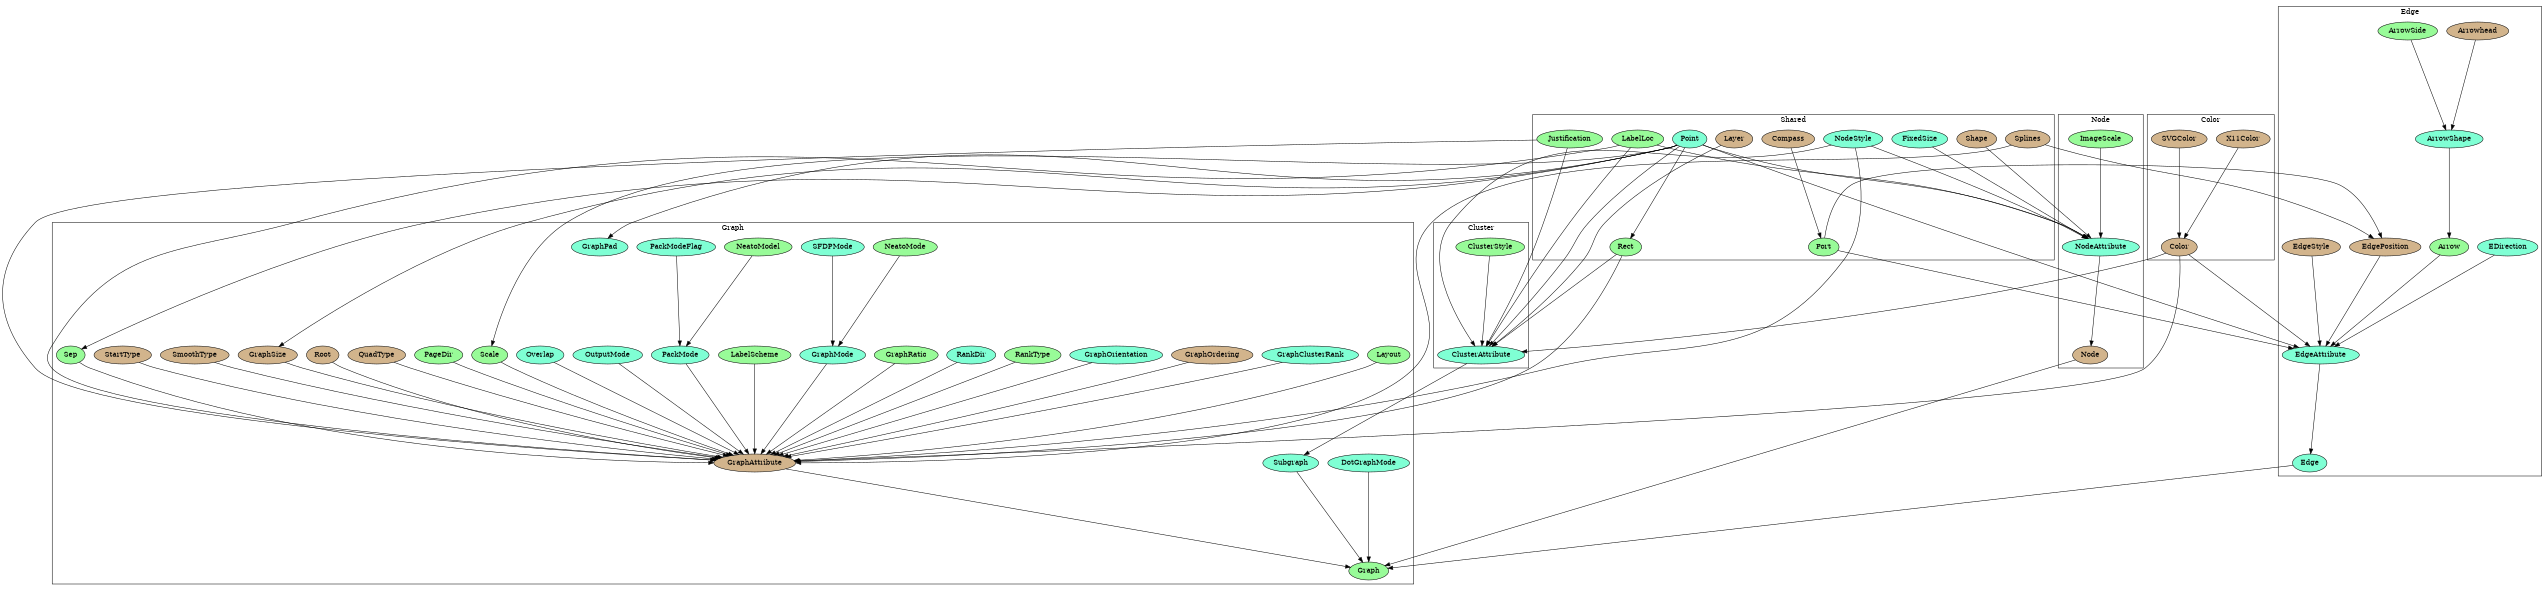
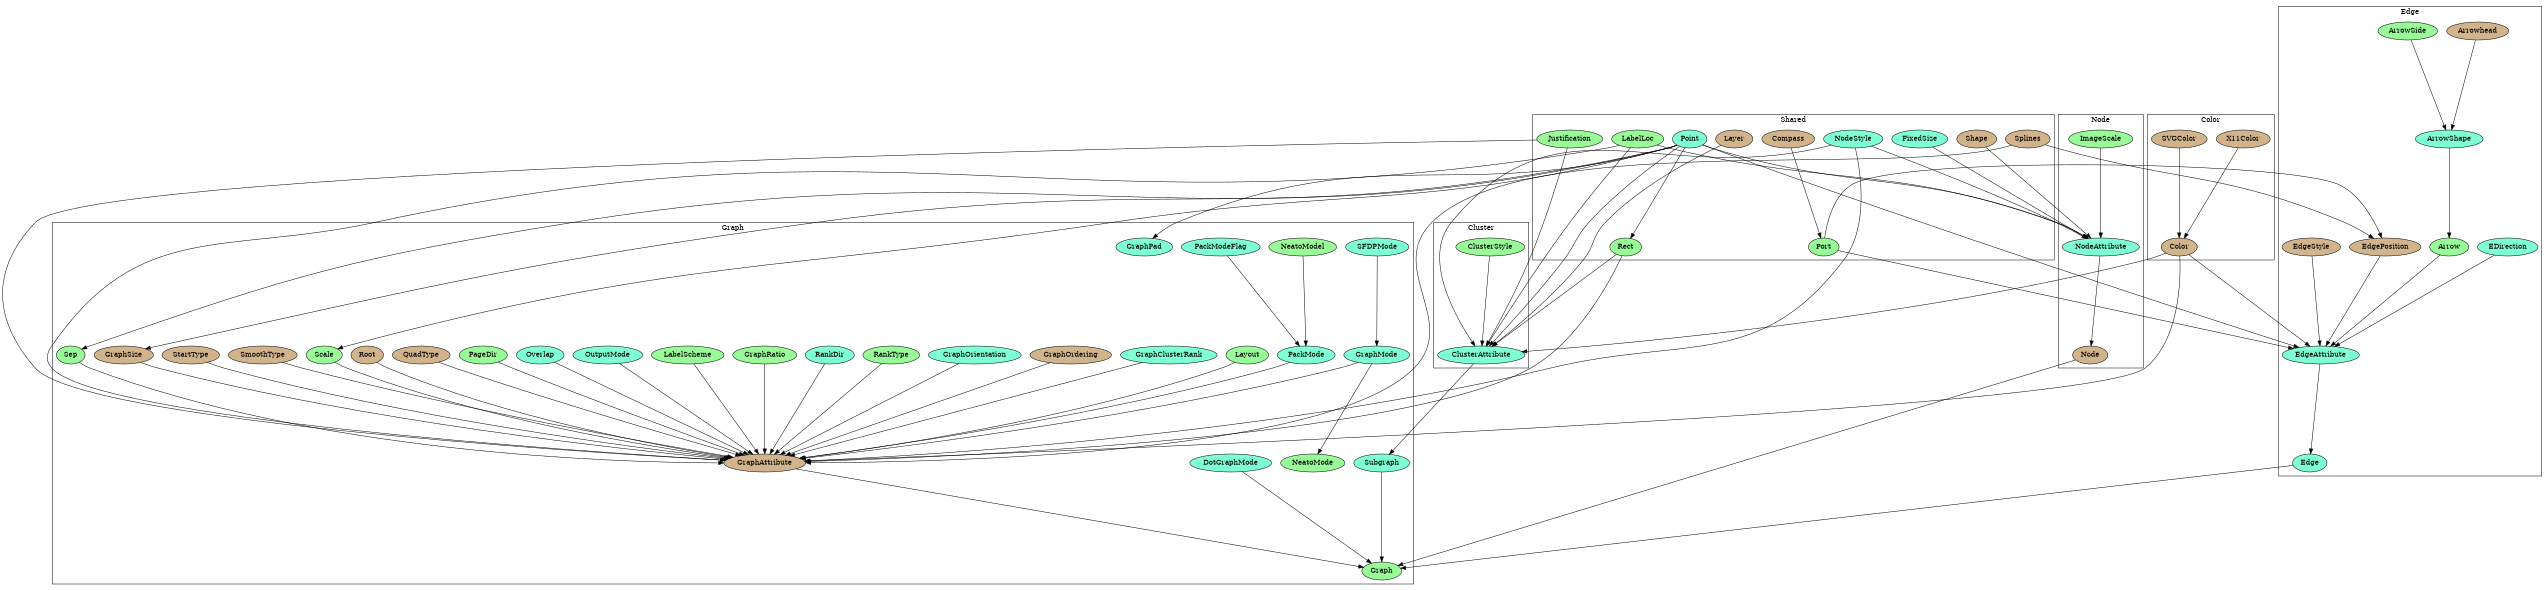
(870, 299) -> (1342, 413)
